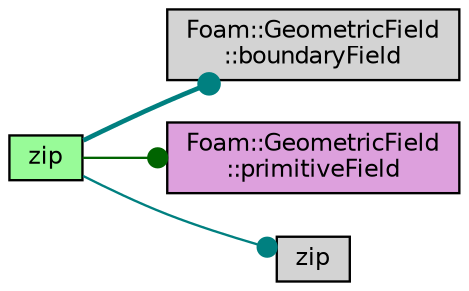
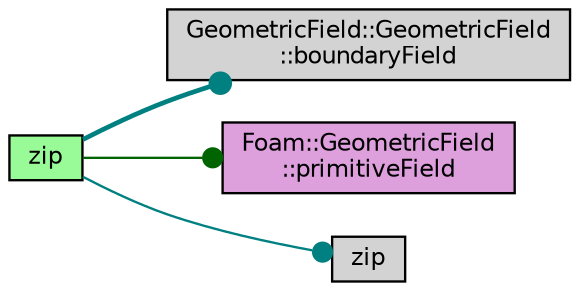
(313, 45) -> (369, 45)
